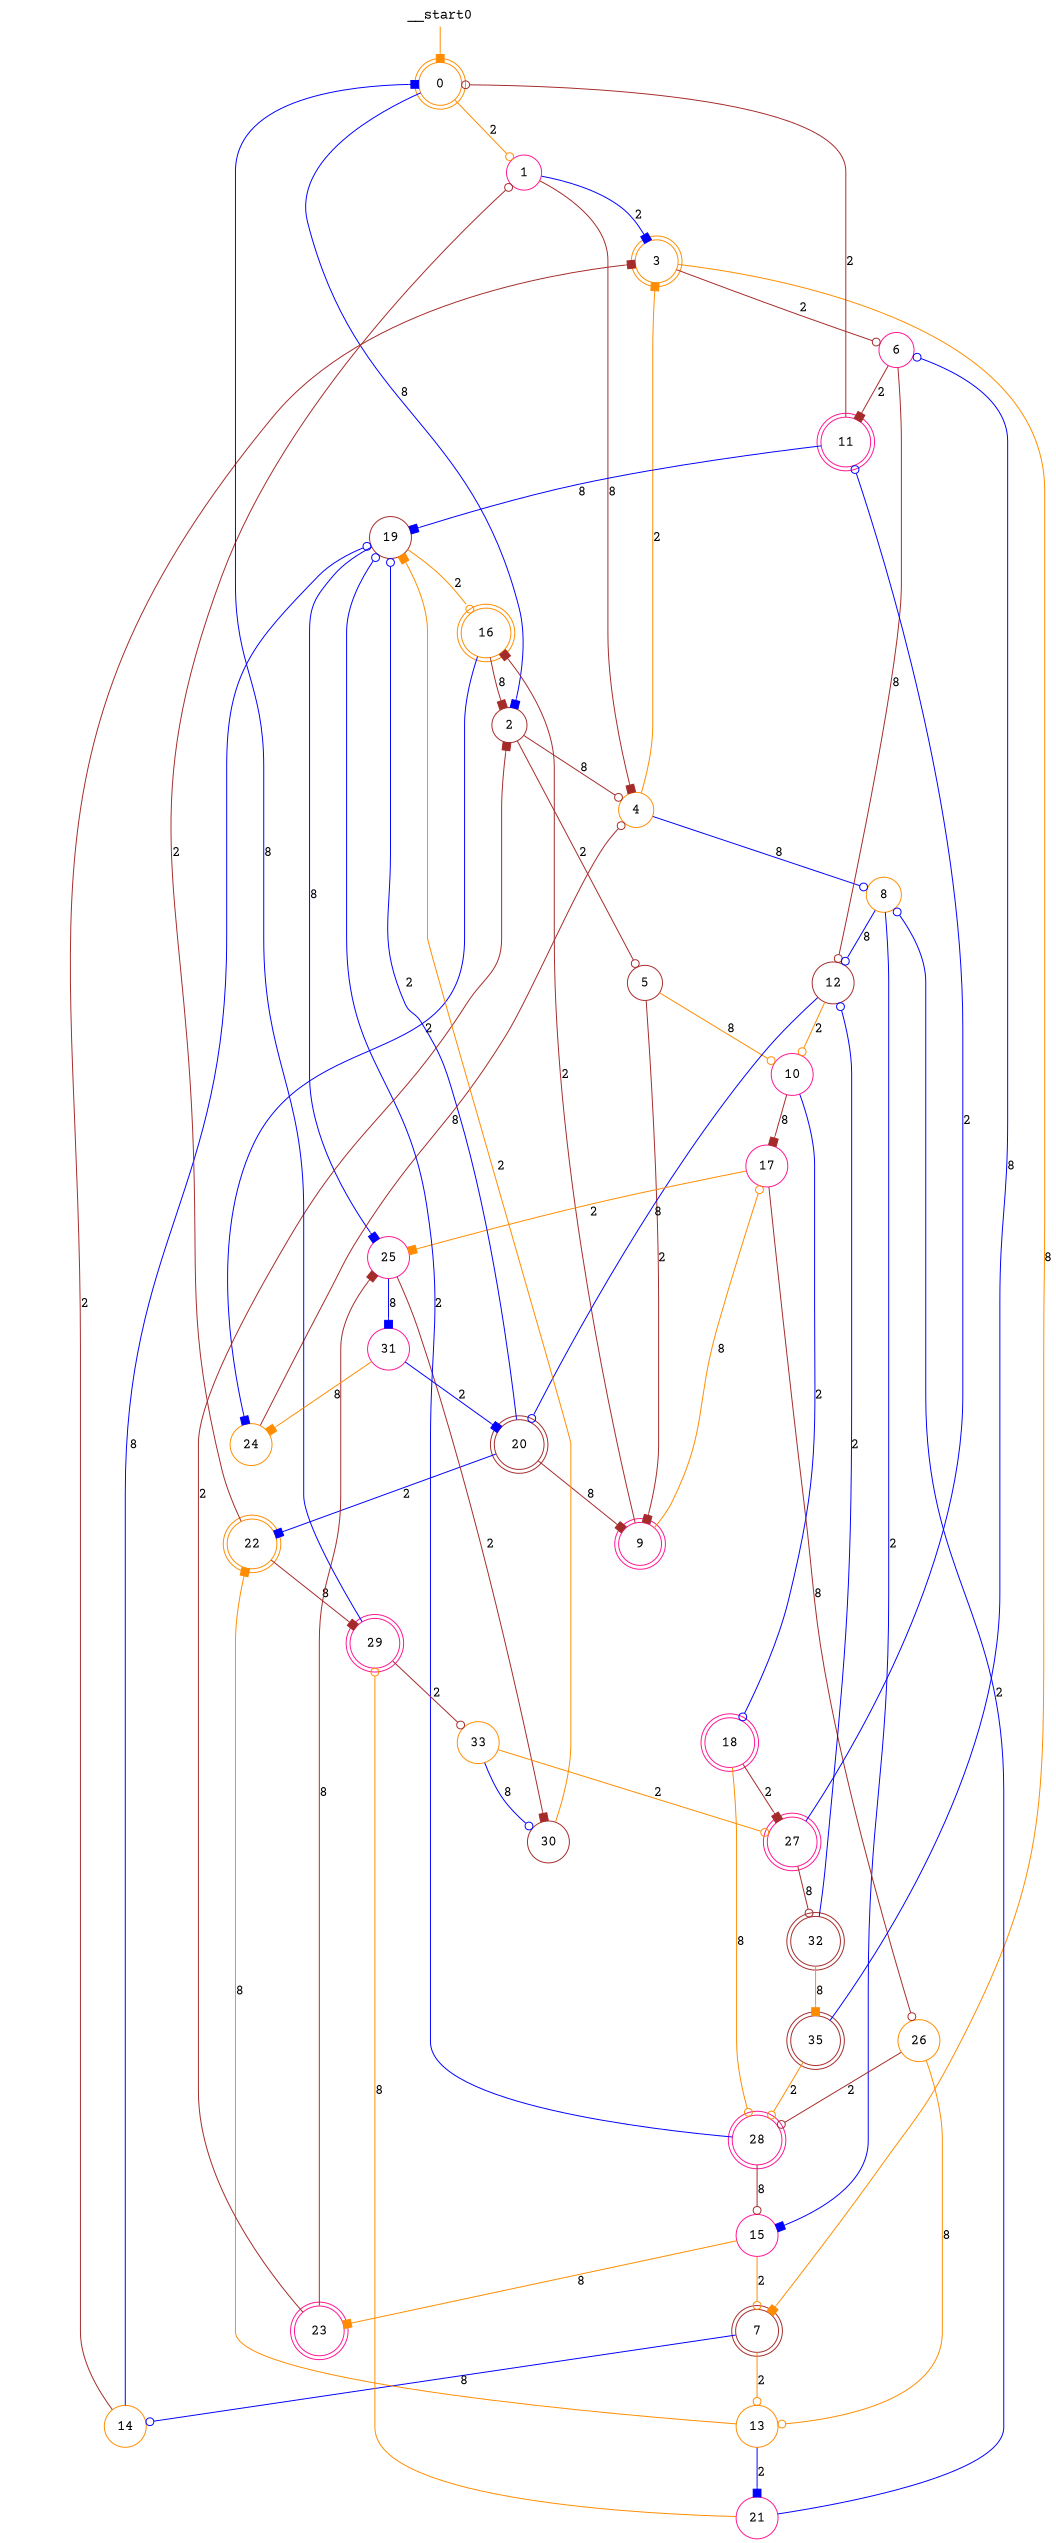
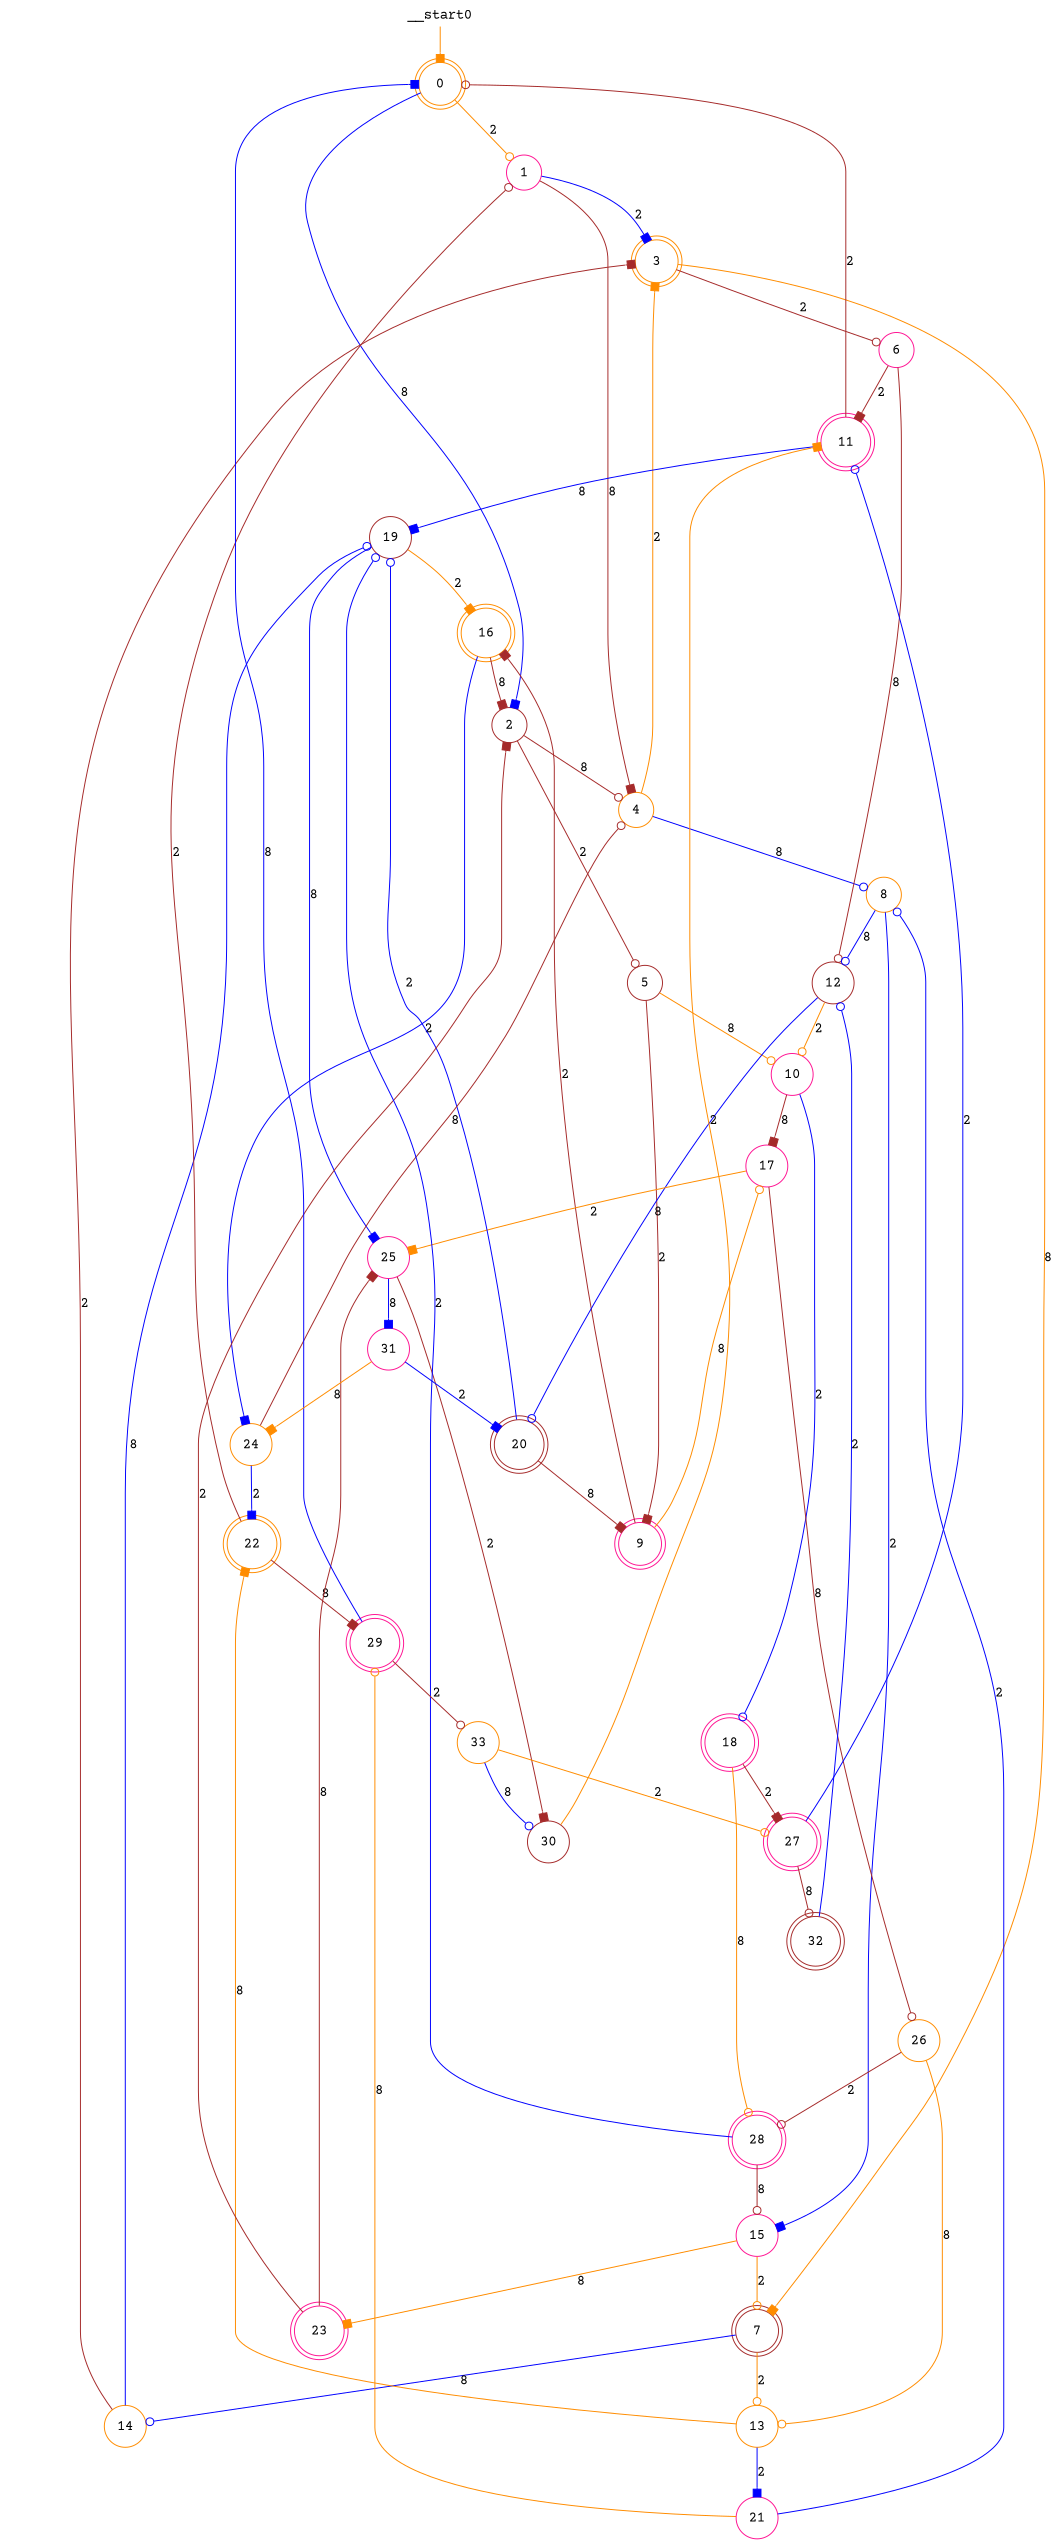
(439, 574) -> (439, 574)
(500, 1192) -> (707, 1116)
(390, 1493) -> (251, 1487)
(816, 2041) -> none
